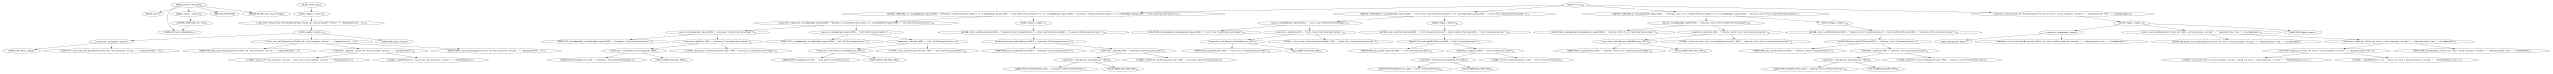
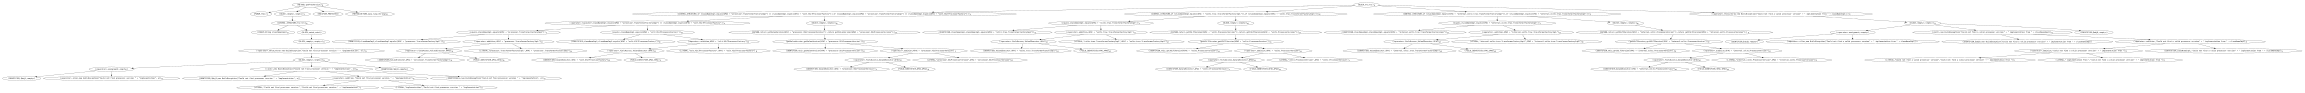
(167, 17) -> none
none -> (301, 28)
